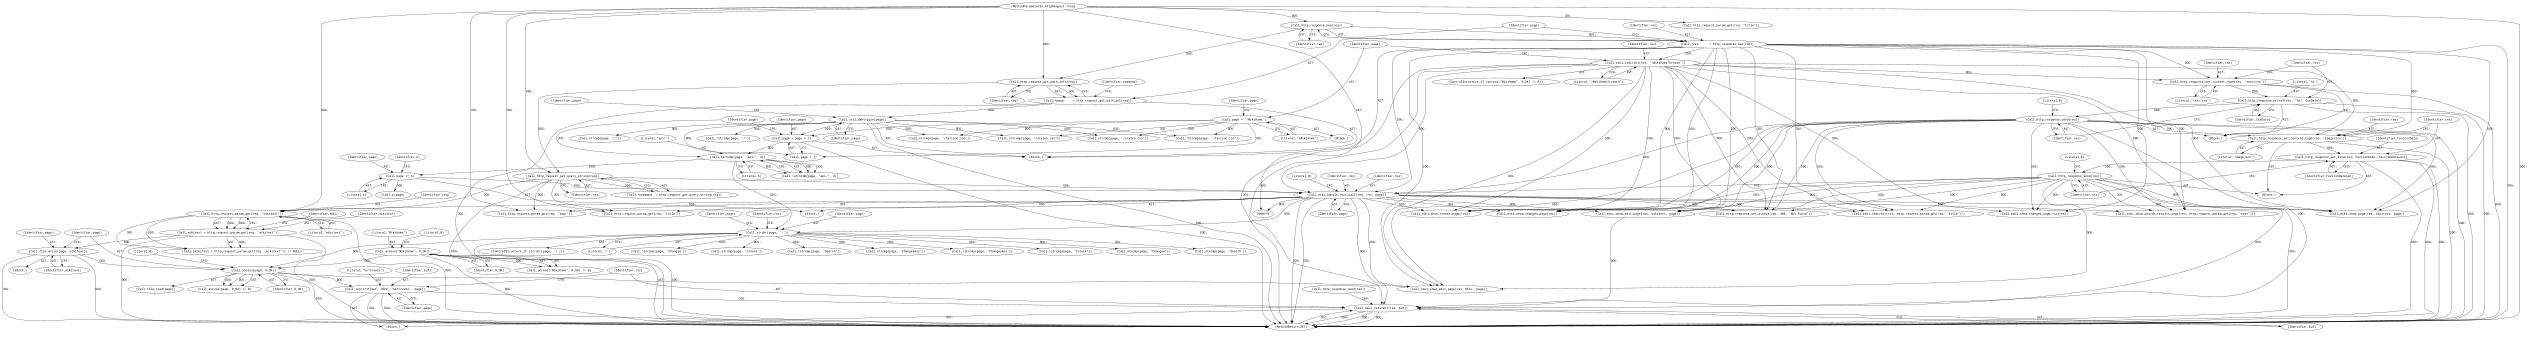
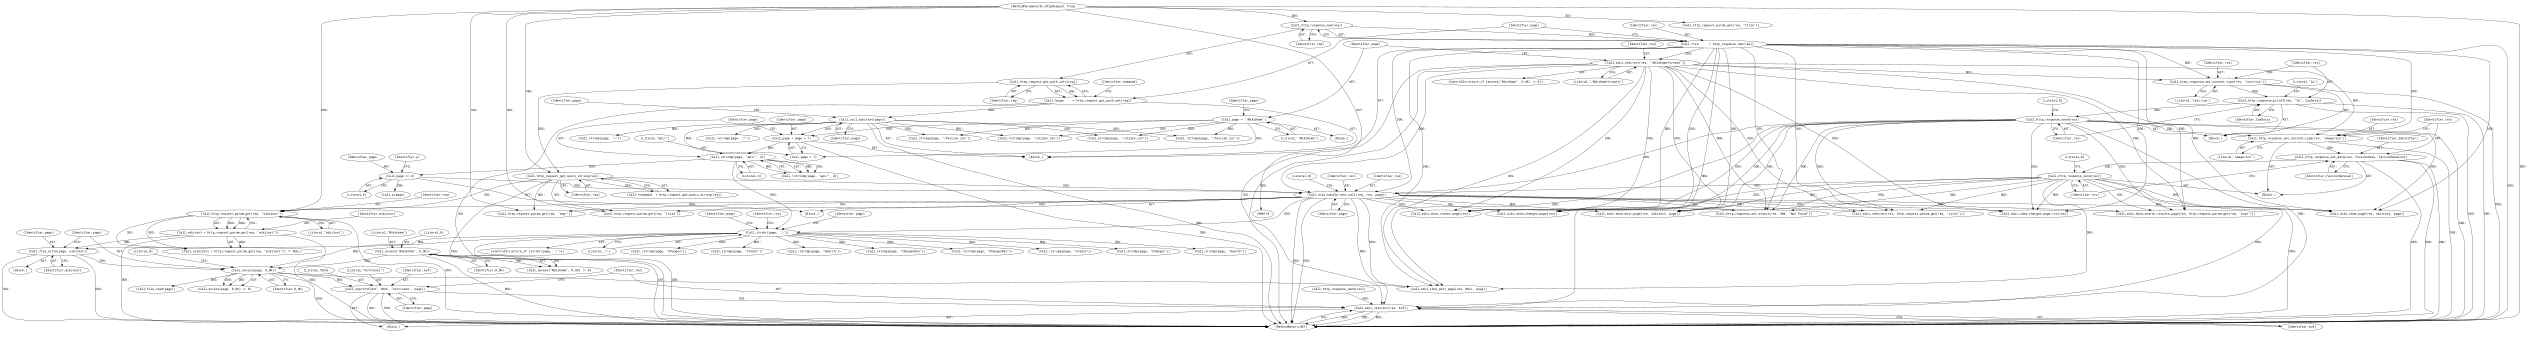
(1043, 43) -> none
(862, 120) -> (862, 120)
(2397, 138) -> (2397, 138)
(1288, 200) -> (1760, 204)
(324, 214) -> none
none -> (428, 239)
none -> (316, 270)
(215, 280) -> (215, 280)
(1544, 304) -> (1608, 207)
